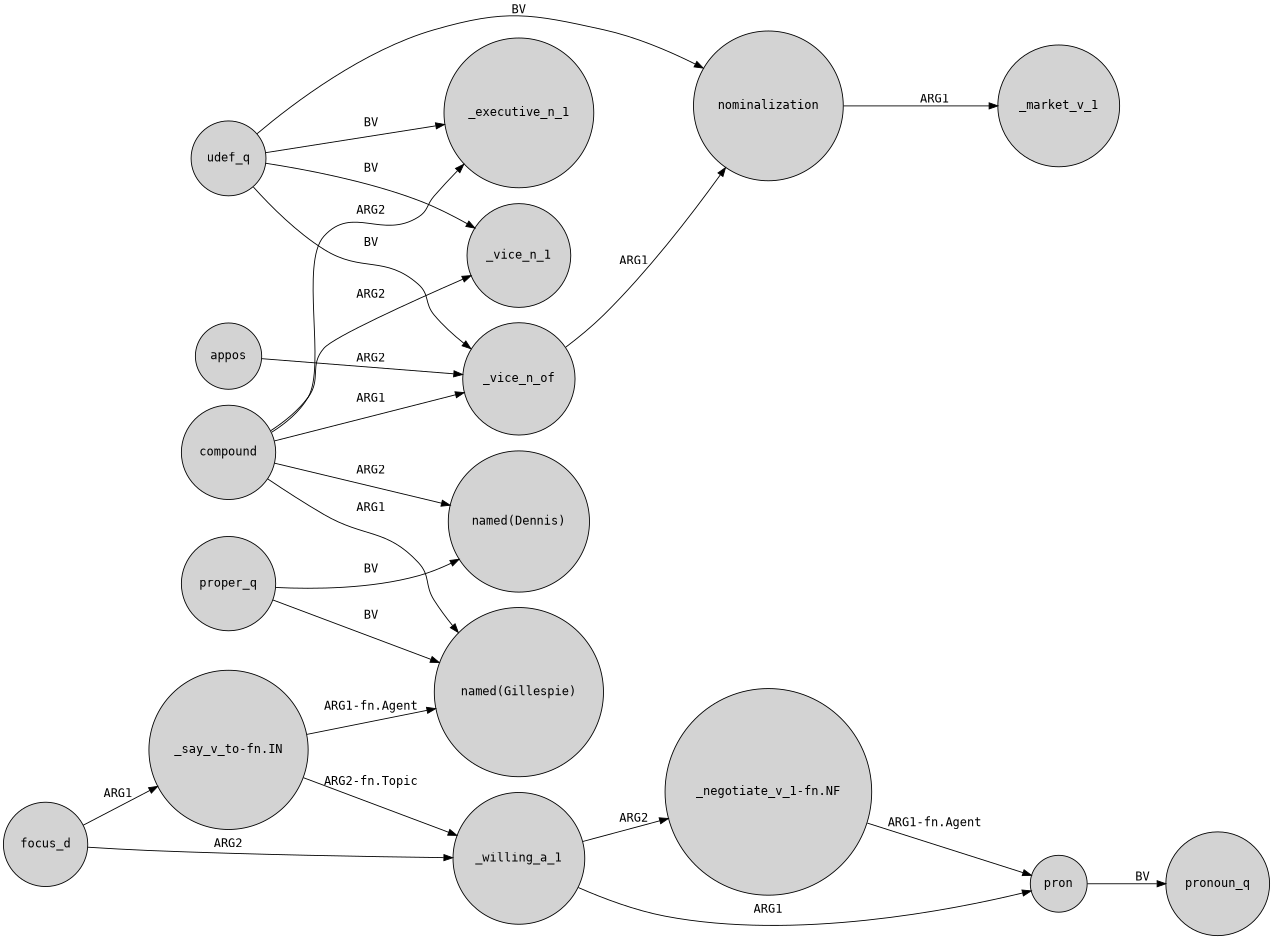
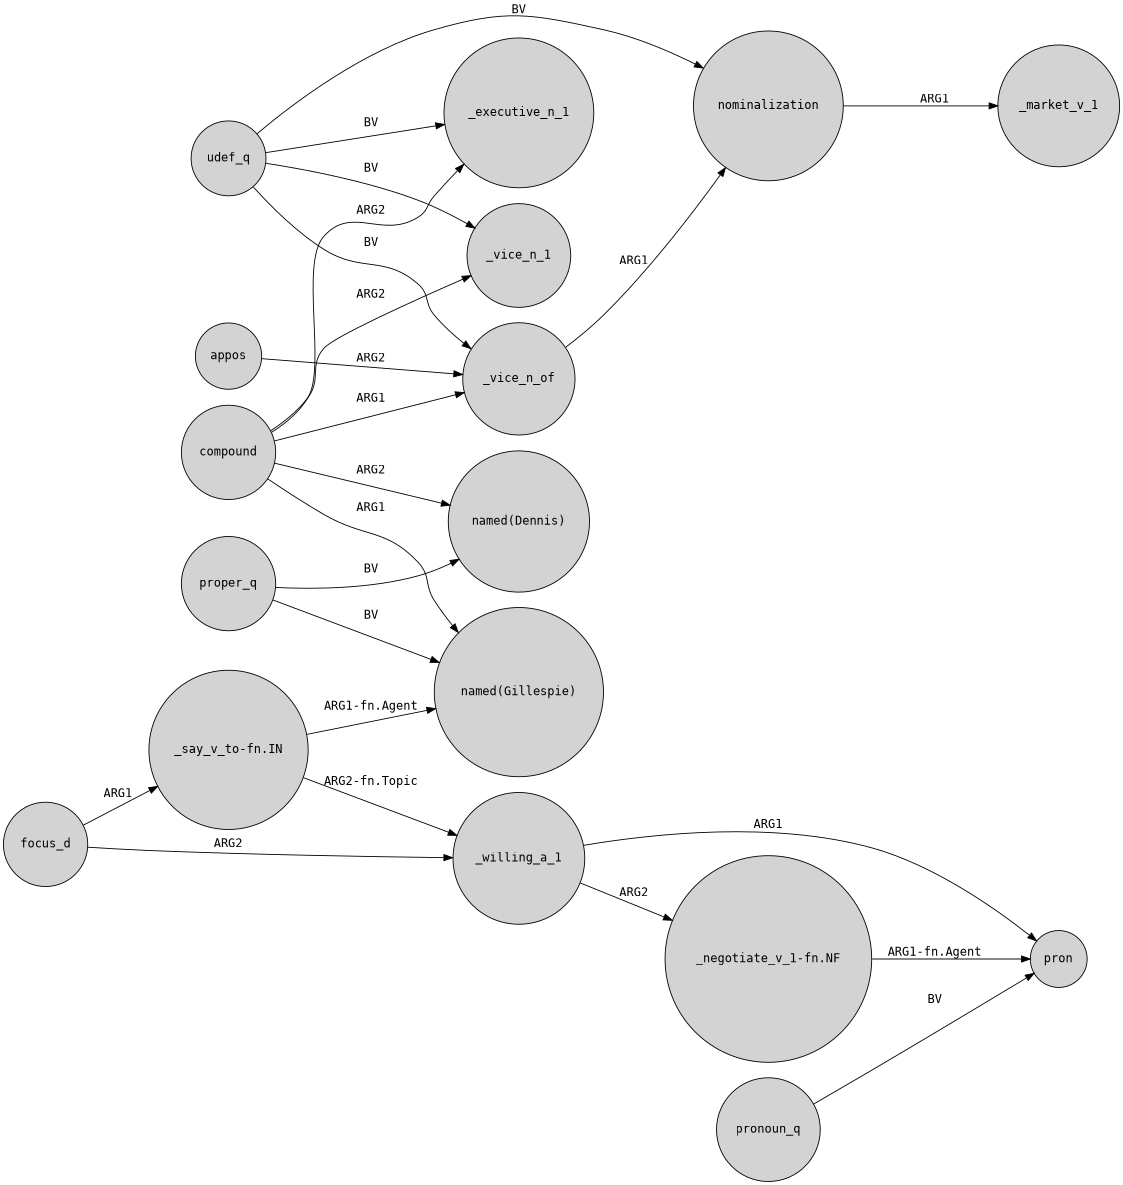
(1122, 884) -> (920, 1041)
